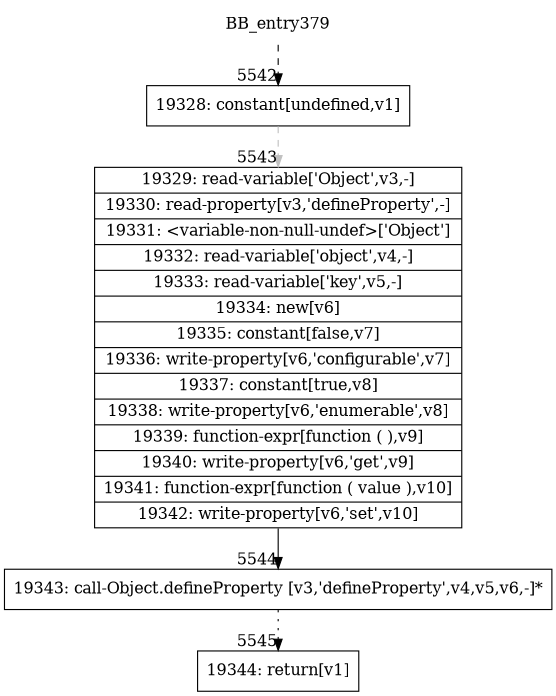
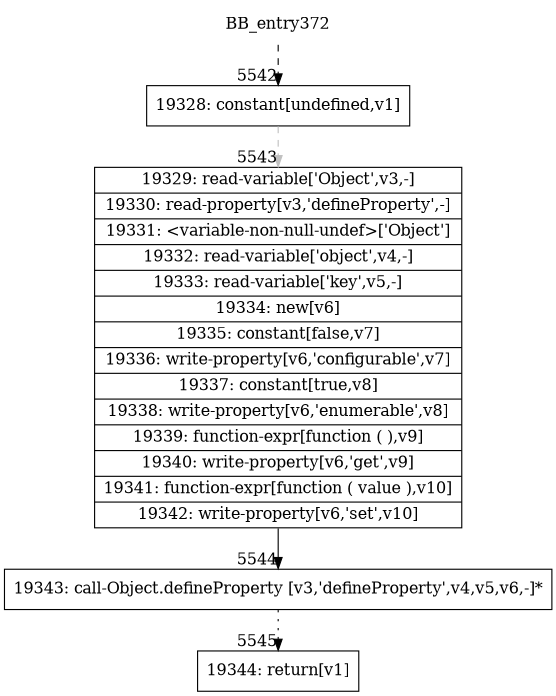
(278, 25) -> (278, 25)
